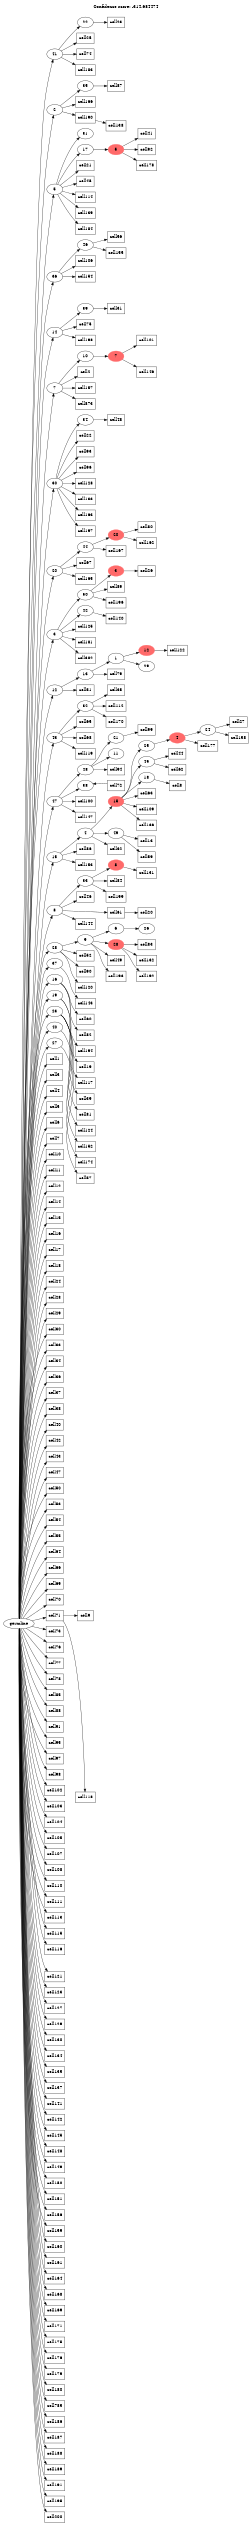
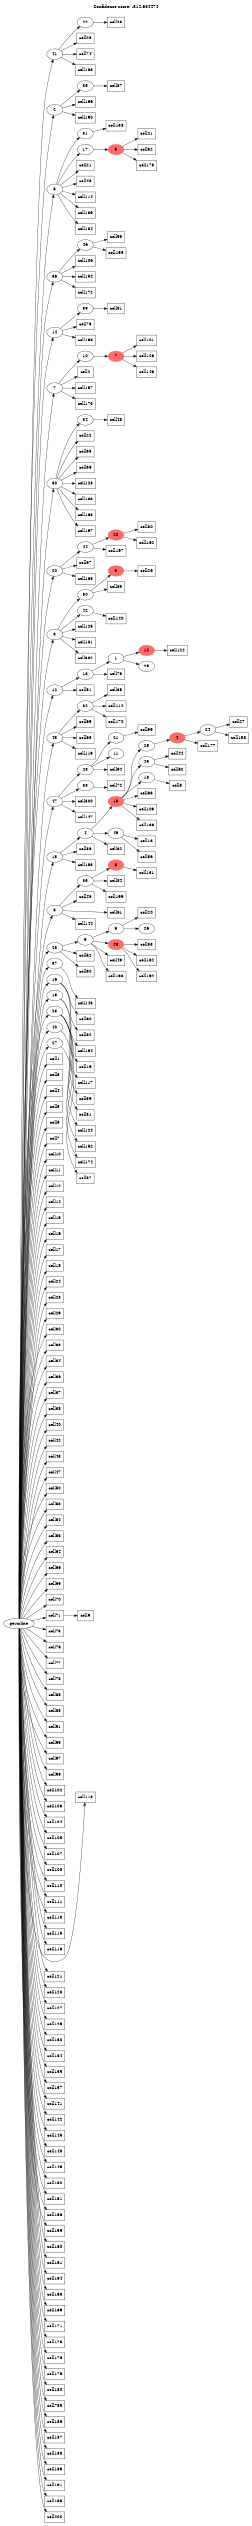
(99, 121) -> (98, 130)
none -> (85, 293)
none -> (147, 356)
(85, 404) -> (85, 404)
(116, 603) -> none
(102, 784) -> (99, 788)
(85, 801) -> (85, 801)
(130, 913) -> (129, 922)
(85, 988) -> none
(80, 1704) -> (44, 1956)
